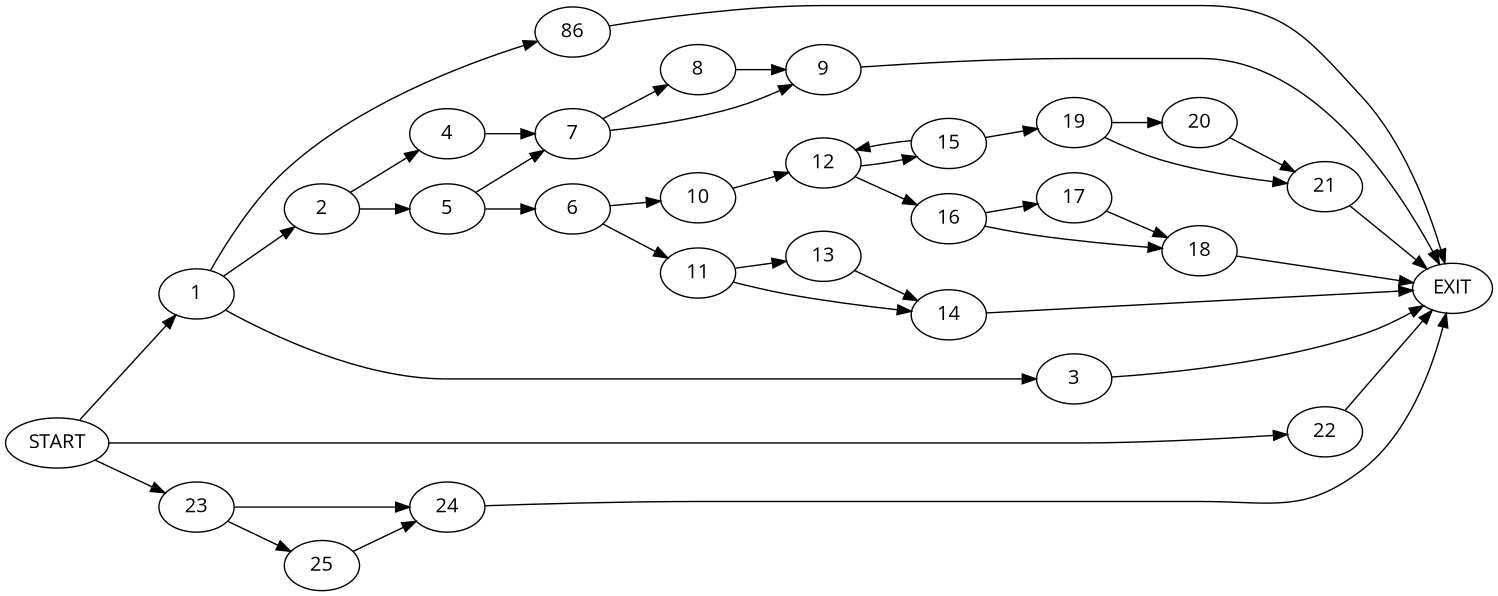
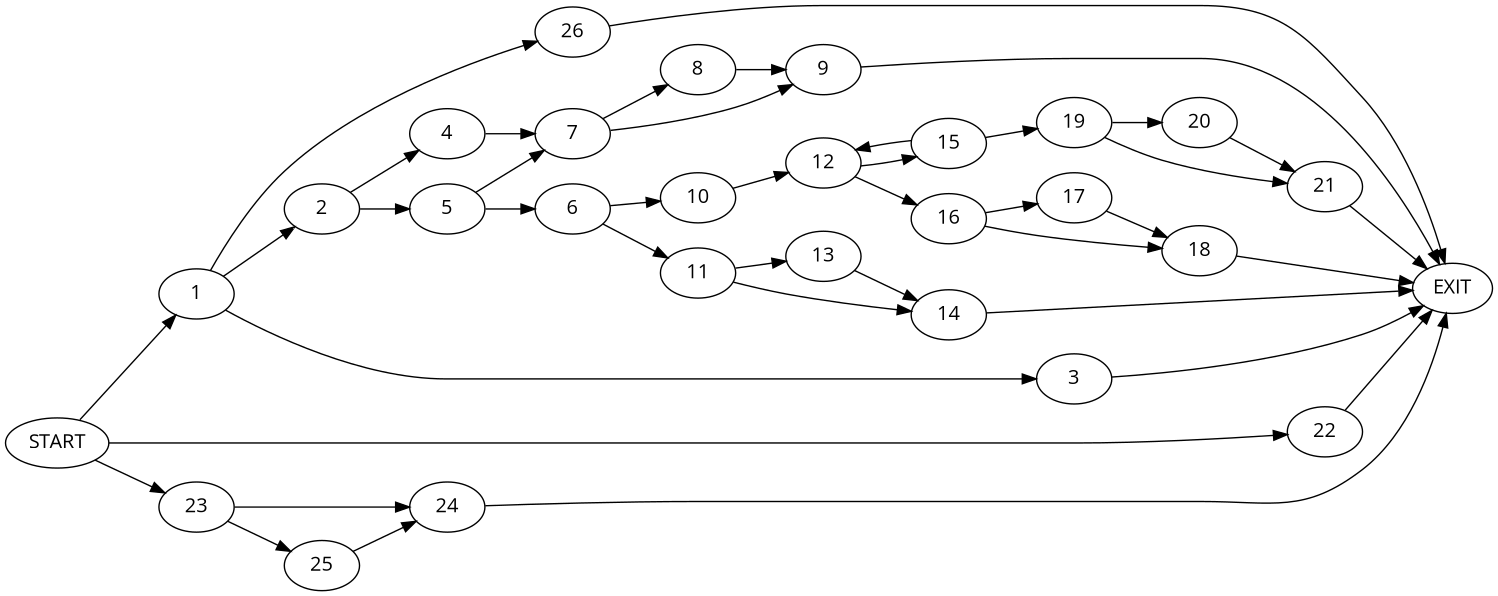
(573, 32) -> (573, 32)
